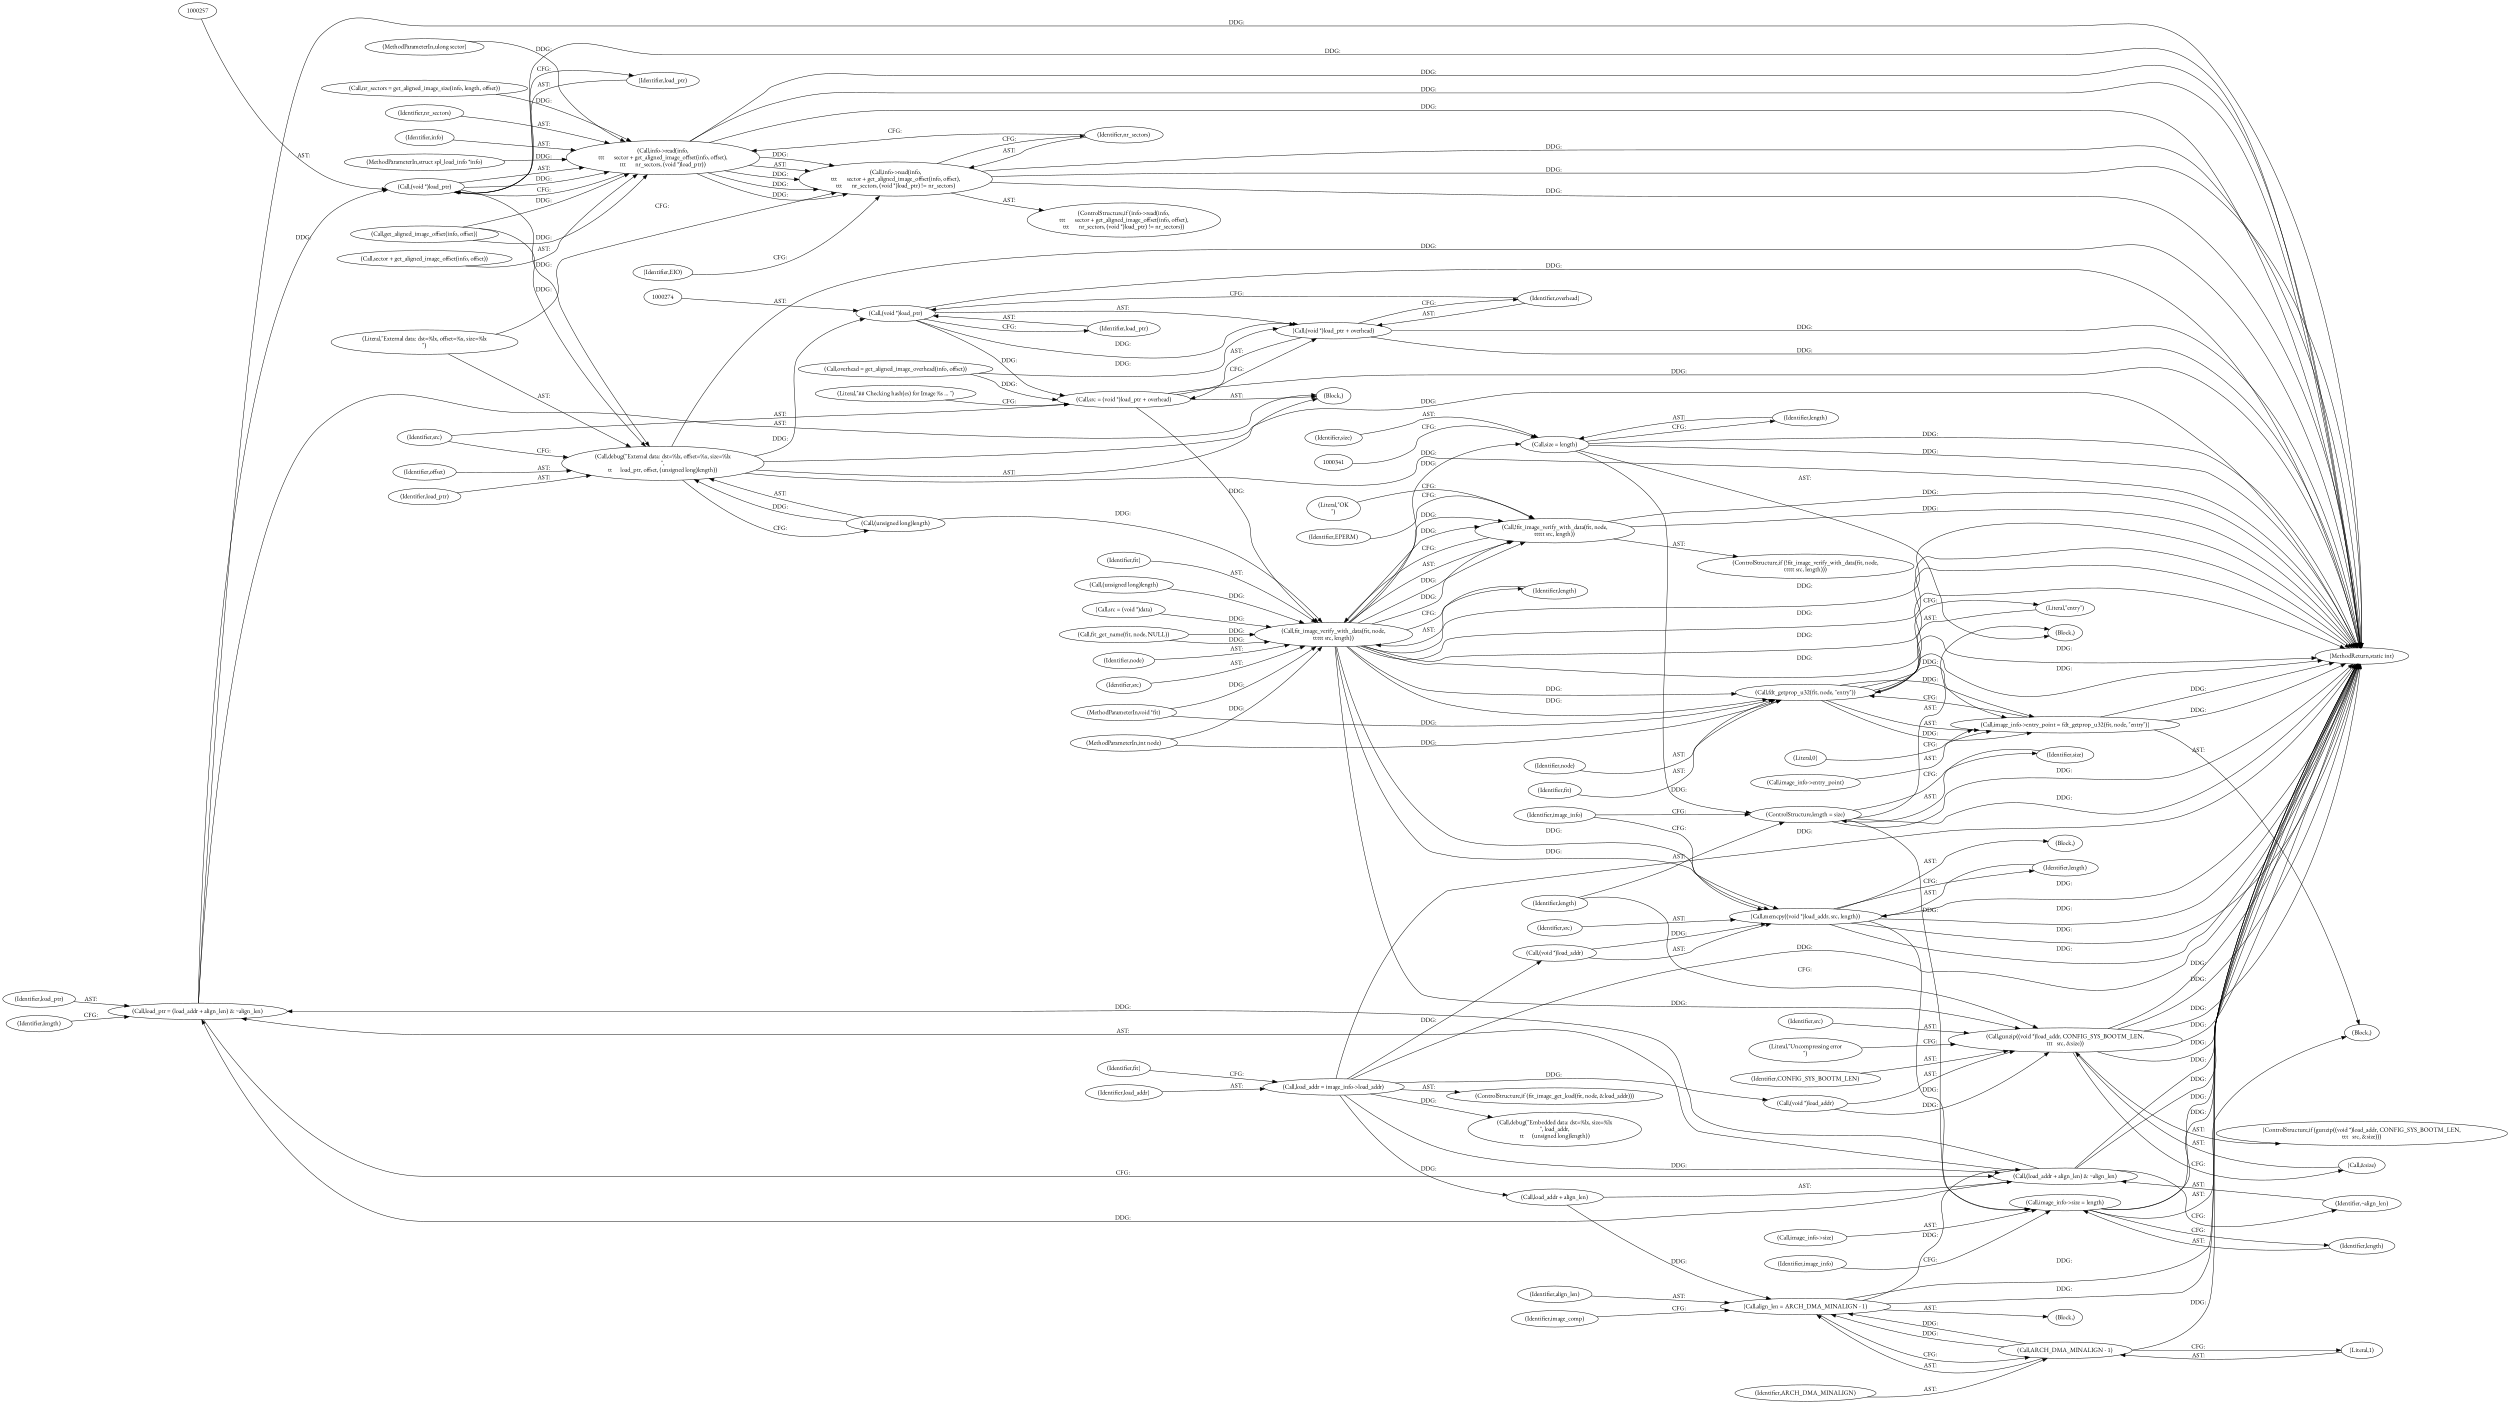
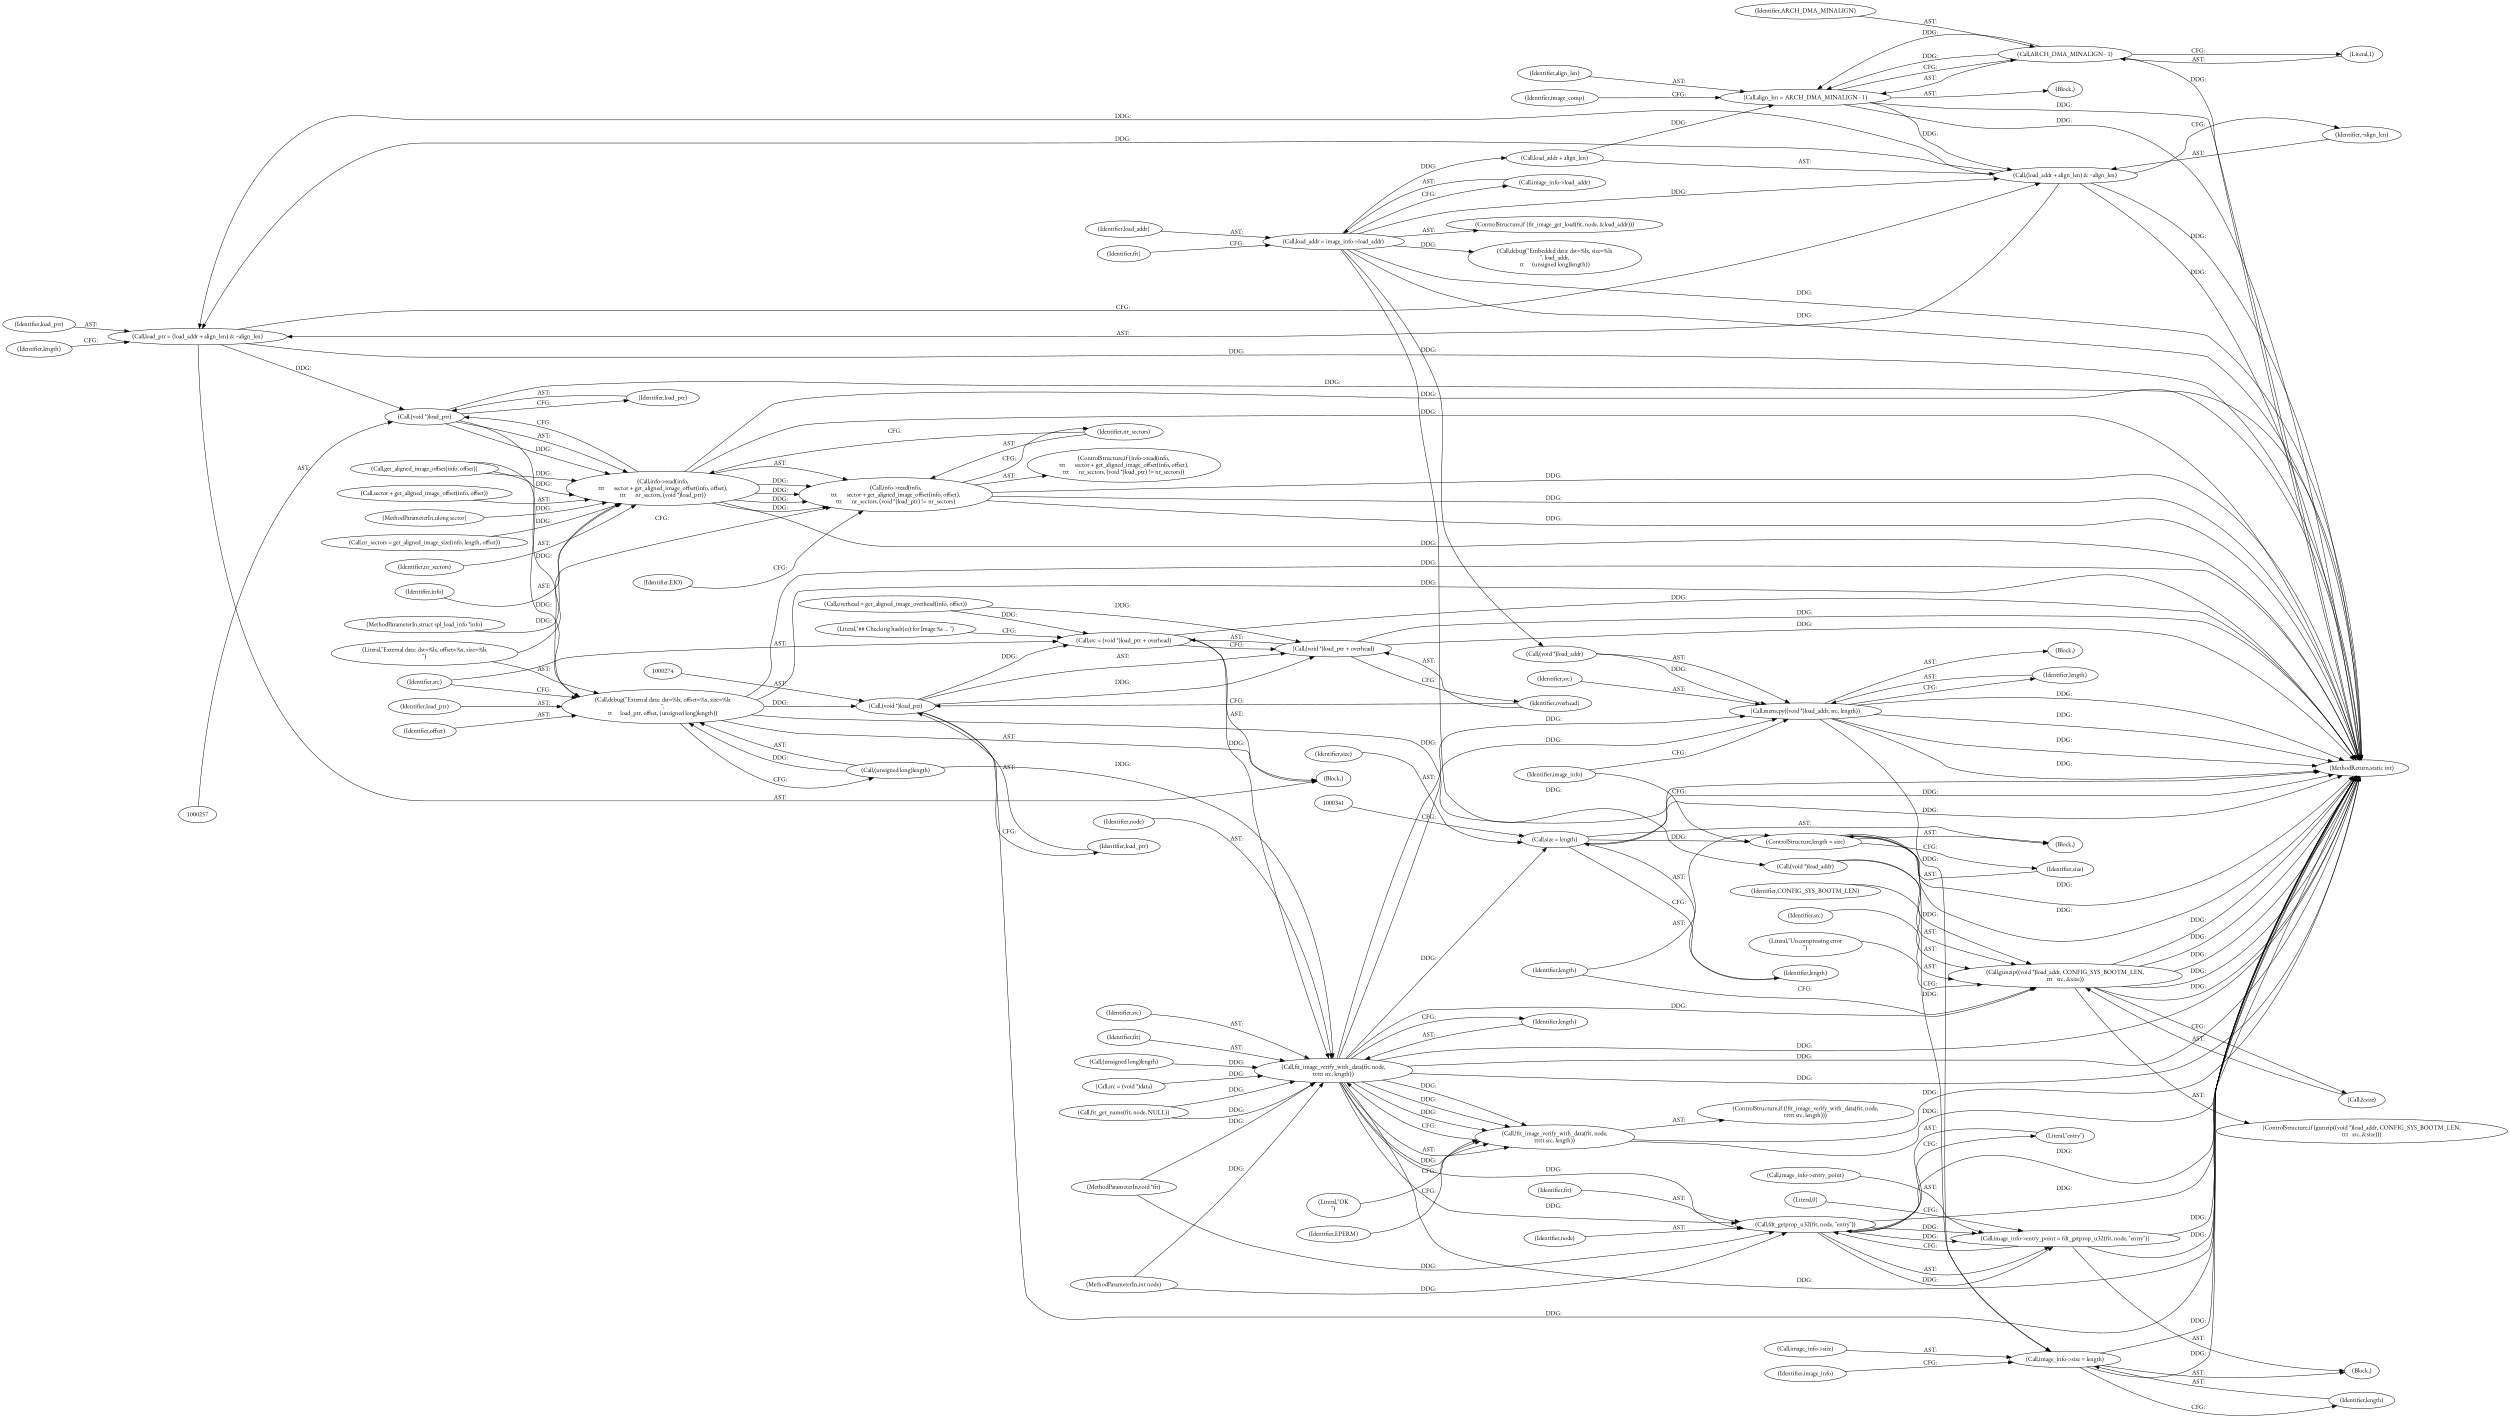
none -> (1555, 183)
